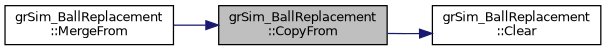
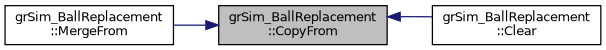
(403, 34) -> (416, 17)
